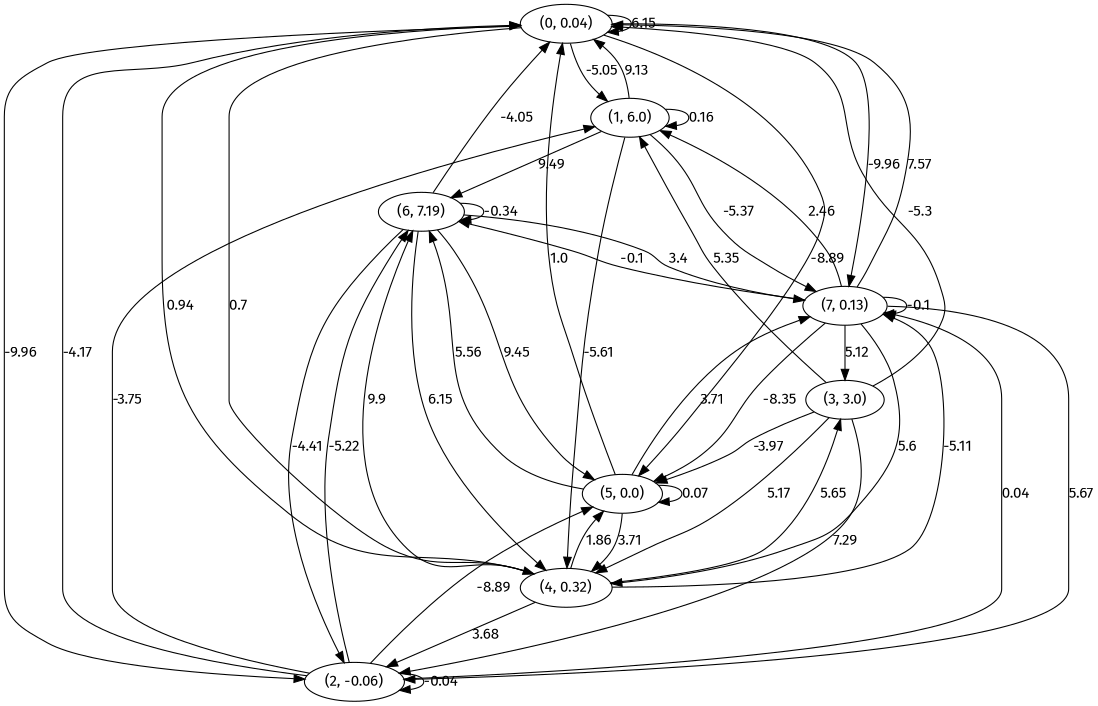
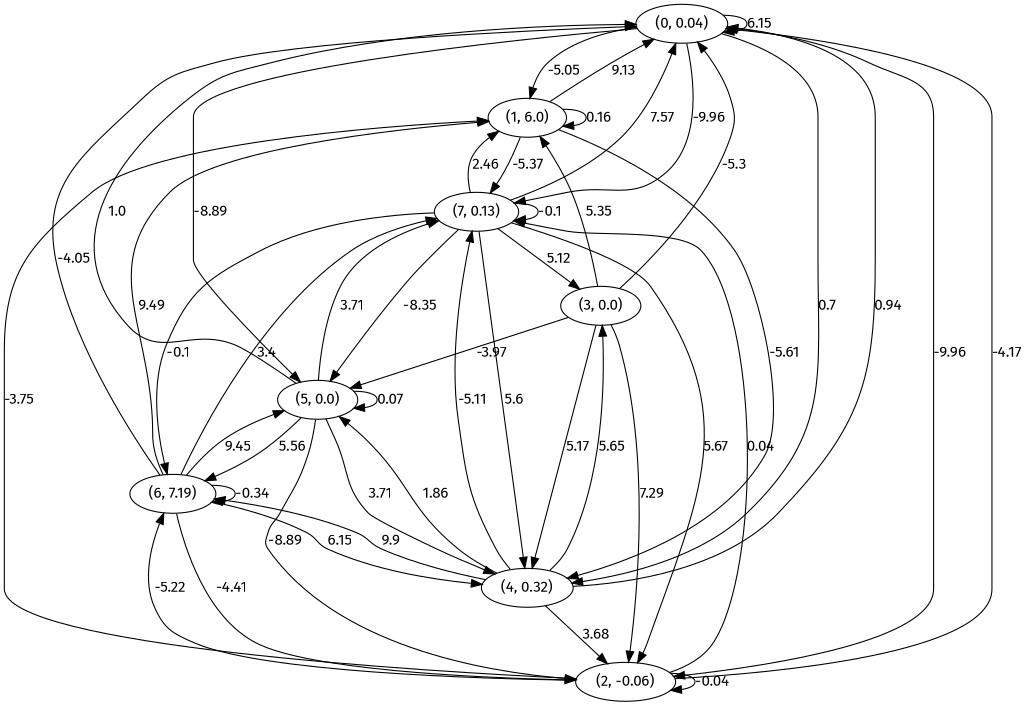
(531, 162) -> (179, 186)
(845, 400) -> (601, 306)
(468, 575) -> (339, 613)
